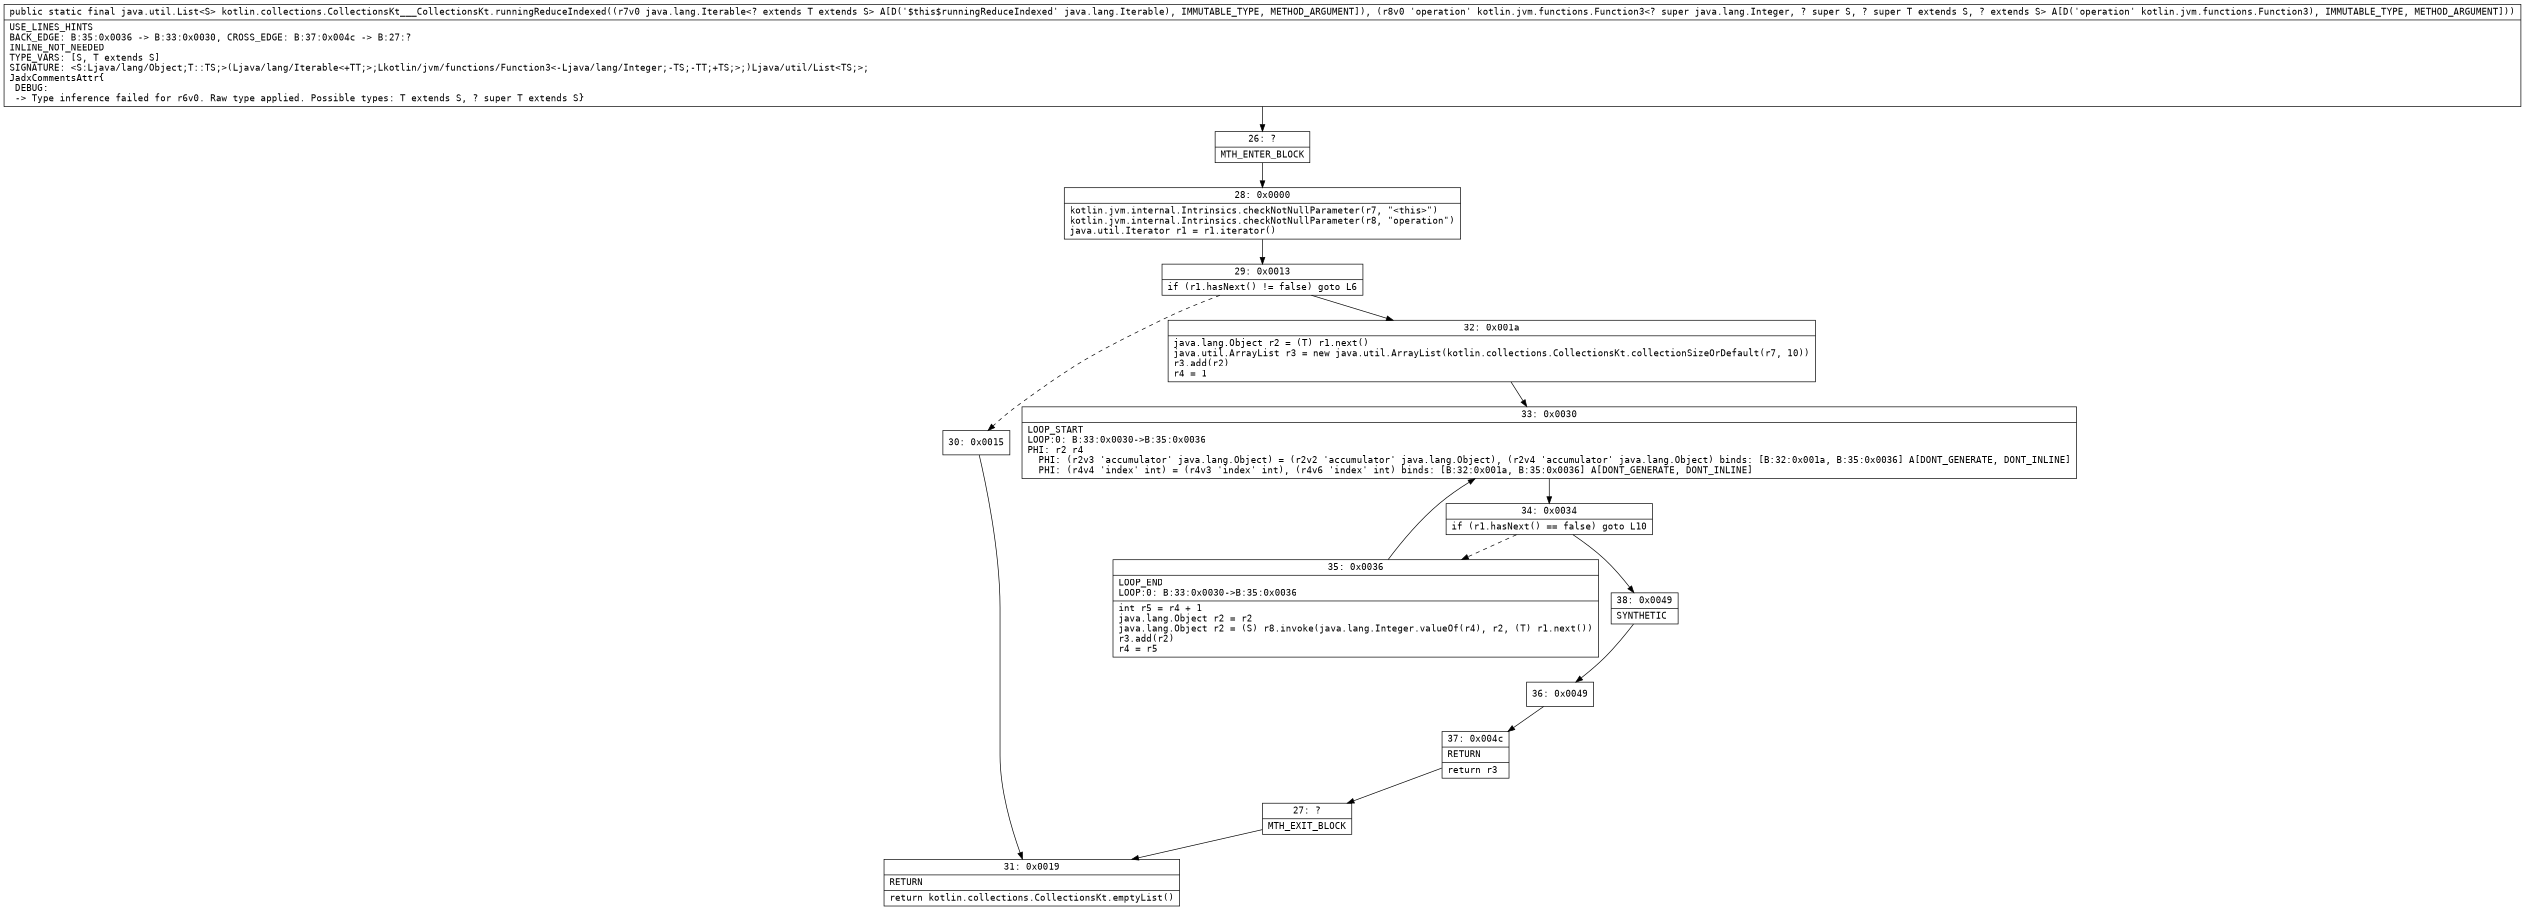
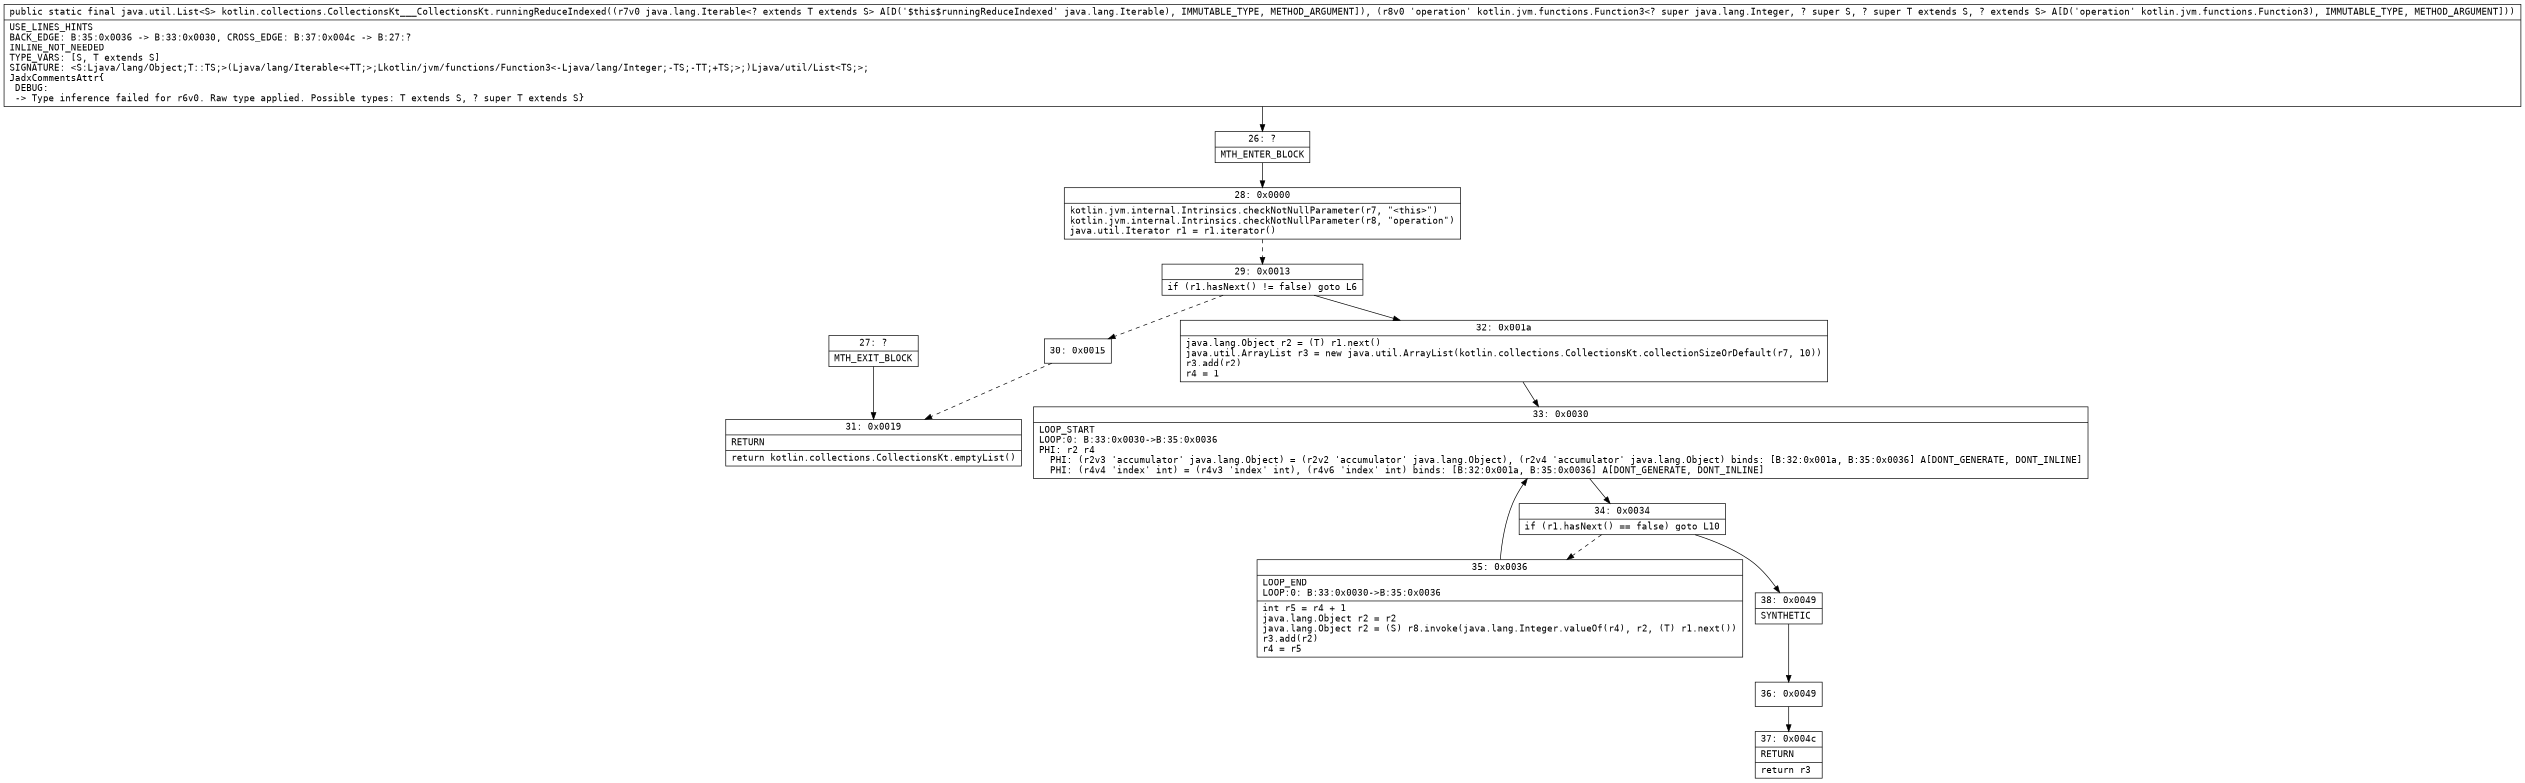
(1262, 248) -> (1262, 248)
(1000, 654) -> (991, 390)
(1398, 784) -> none
